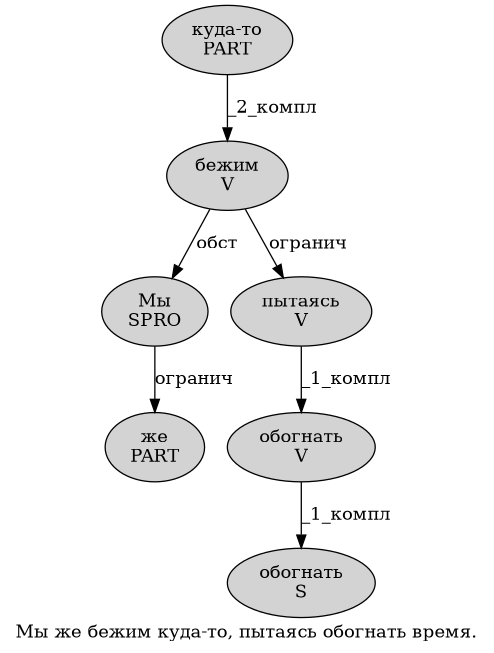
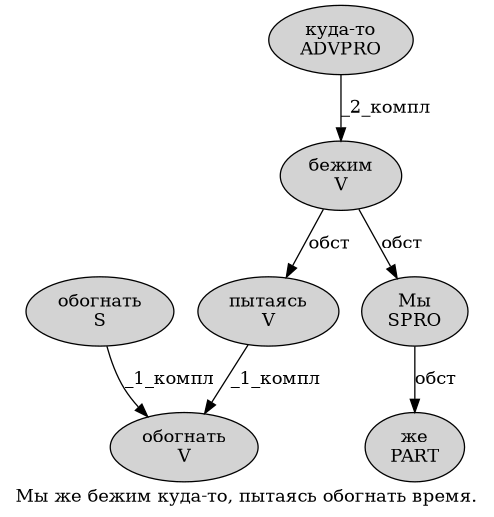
(227, 40) -> (341, 40)
(308, 244) -> (329, 244)
(194, 379) -> (436, 379)
(301, 508) -> (119, 379)
